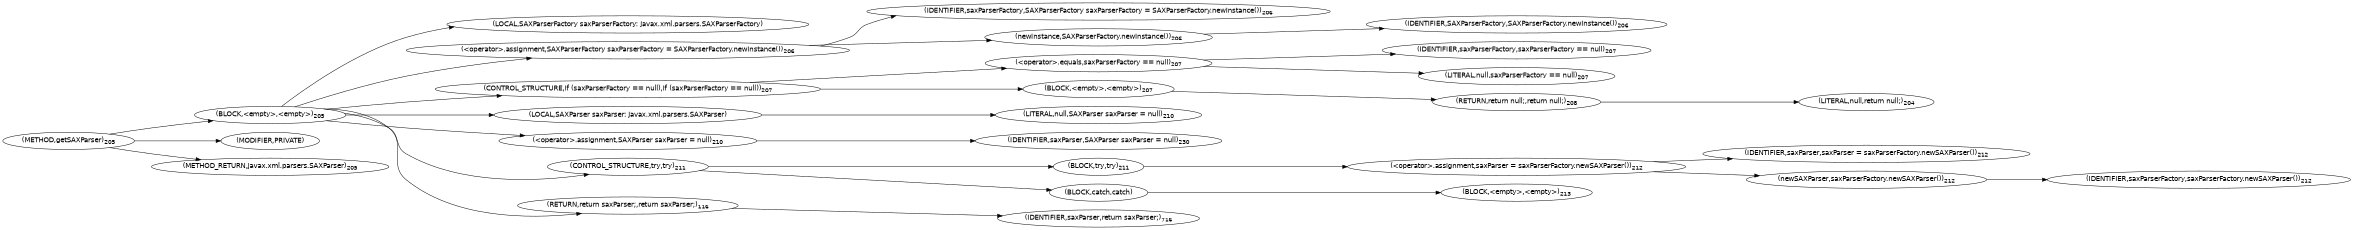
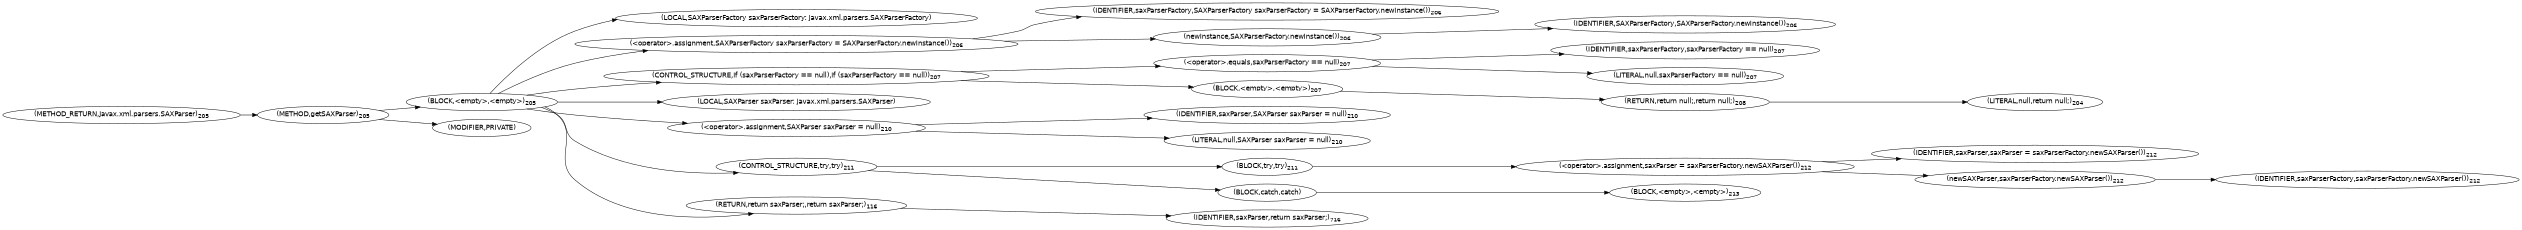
(876, 115) -> (1040, 135)
(1184, 140) -> (1353, 114)
(153, 154) -> (246, 115)
